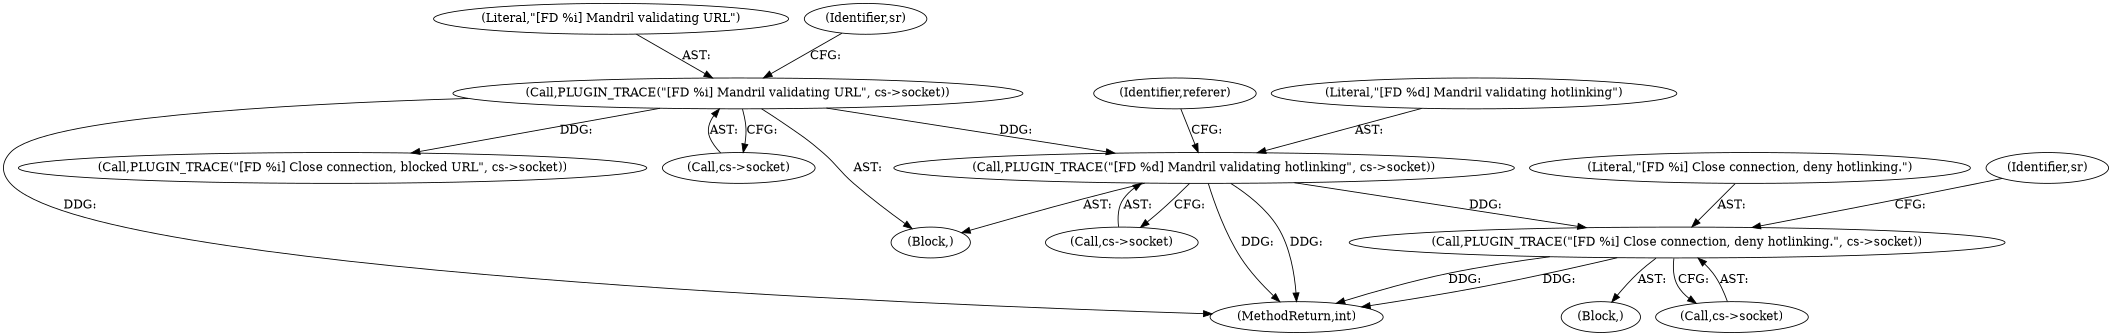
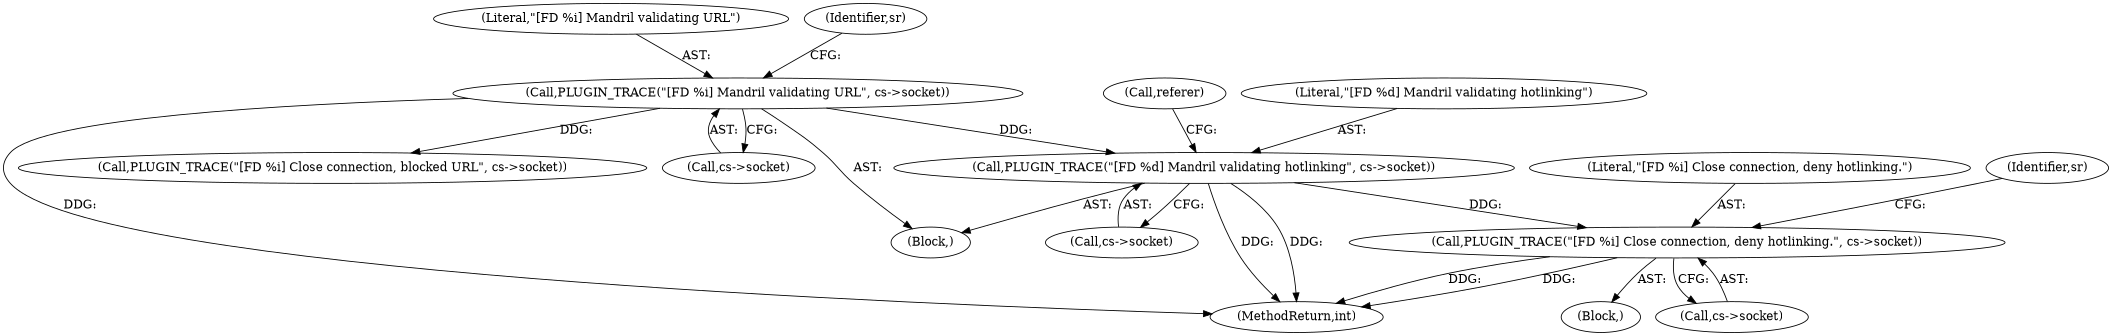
(1175, 93) -> (1165, 93)
